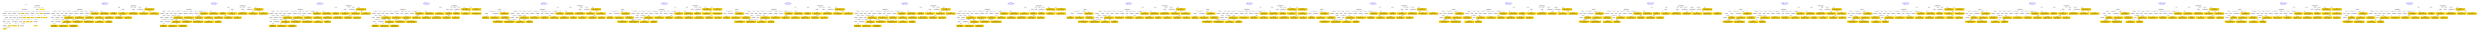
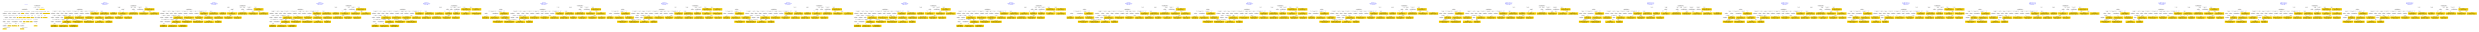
(41, 13) -> (41, 13)
(46, 13) -> (46, 13)
(18, 18) -> (18, 18)
(20, 18) -> (20, 18)
(39, 18) -> (39, 18)
none -> (22, 29)
